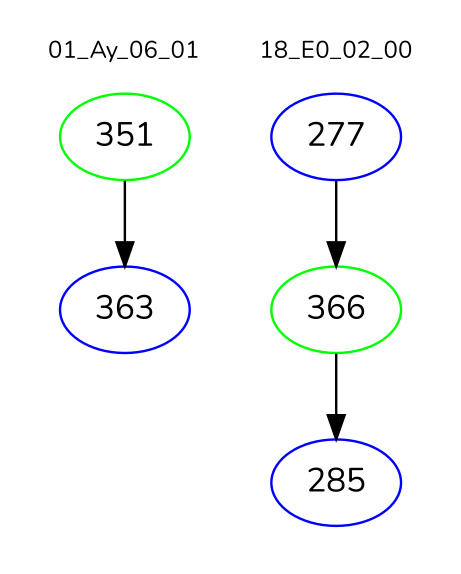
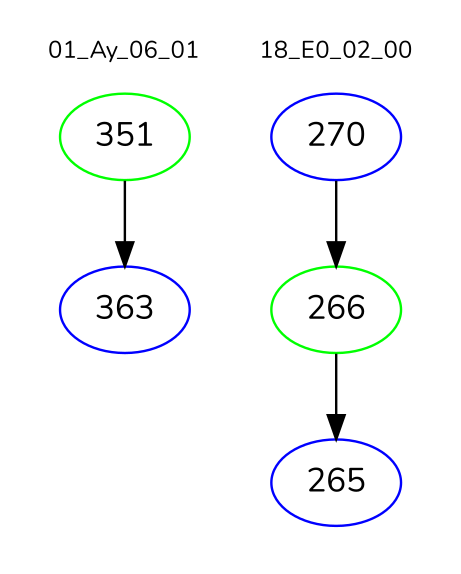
(336, 137) -> (336, 137)
(336, 310) -> (336, 310)
(336, 483) -> (336, 483)
